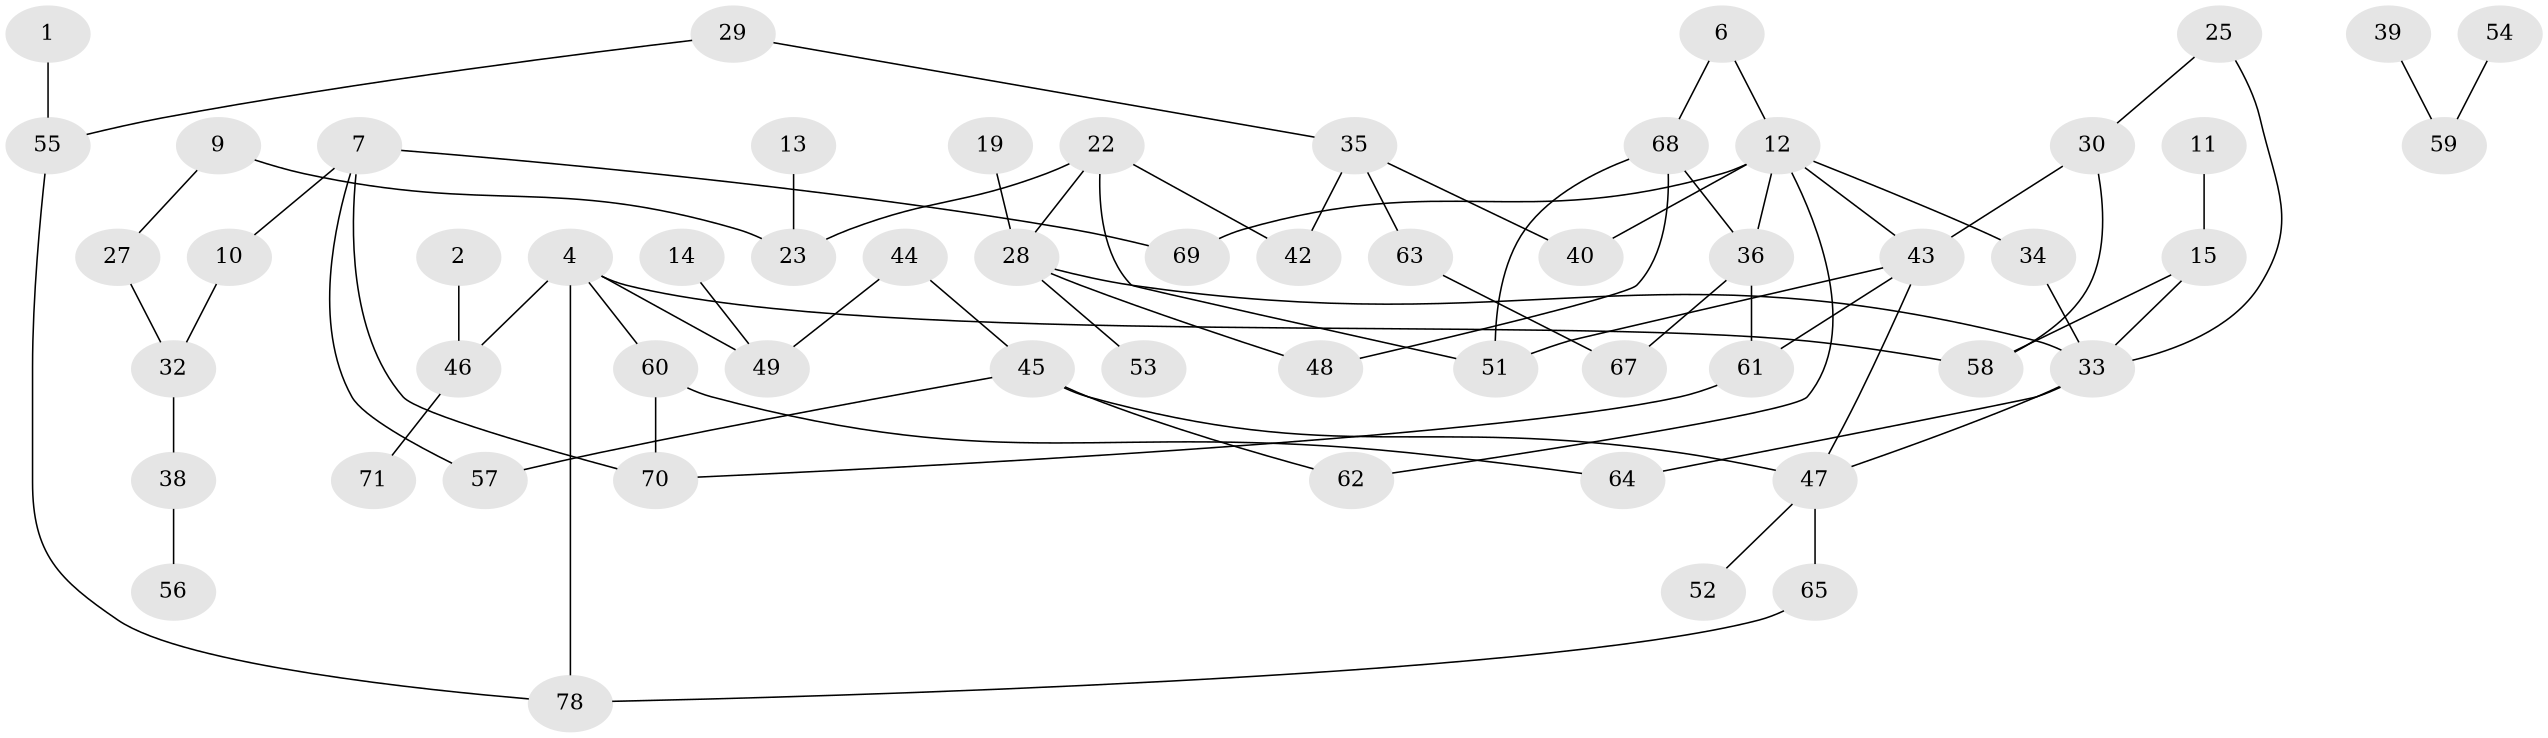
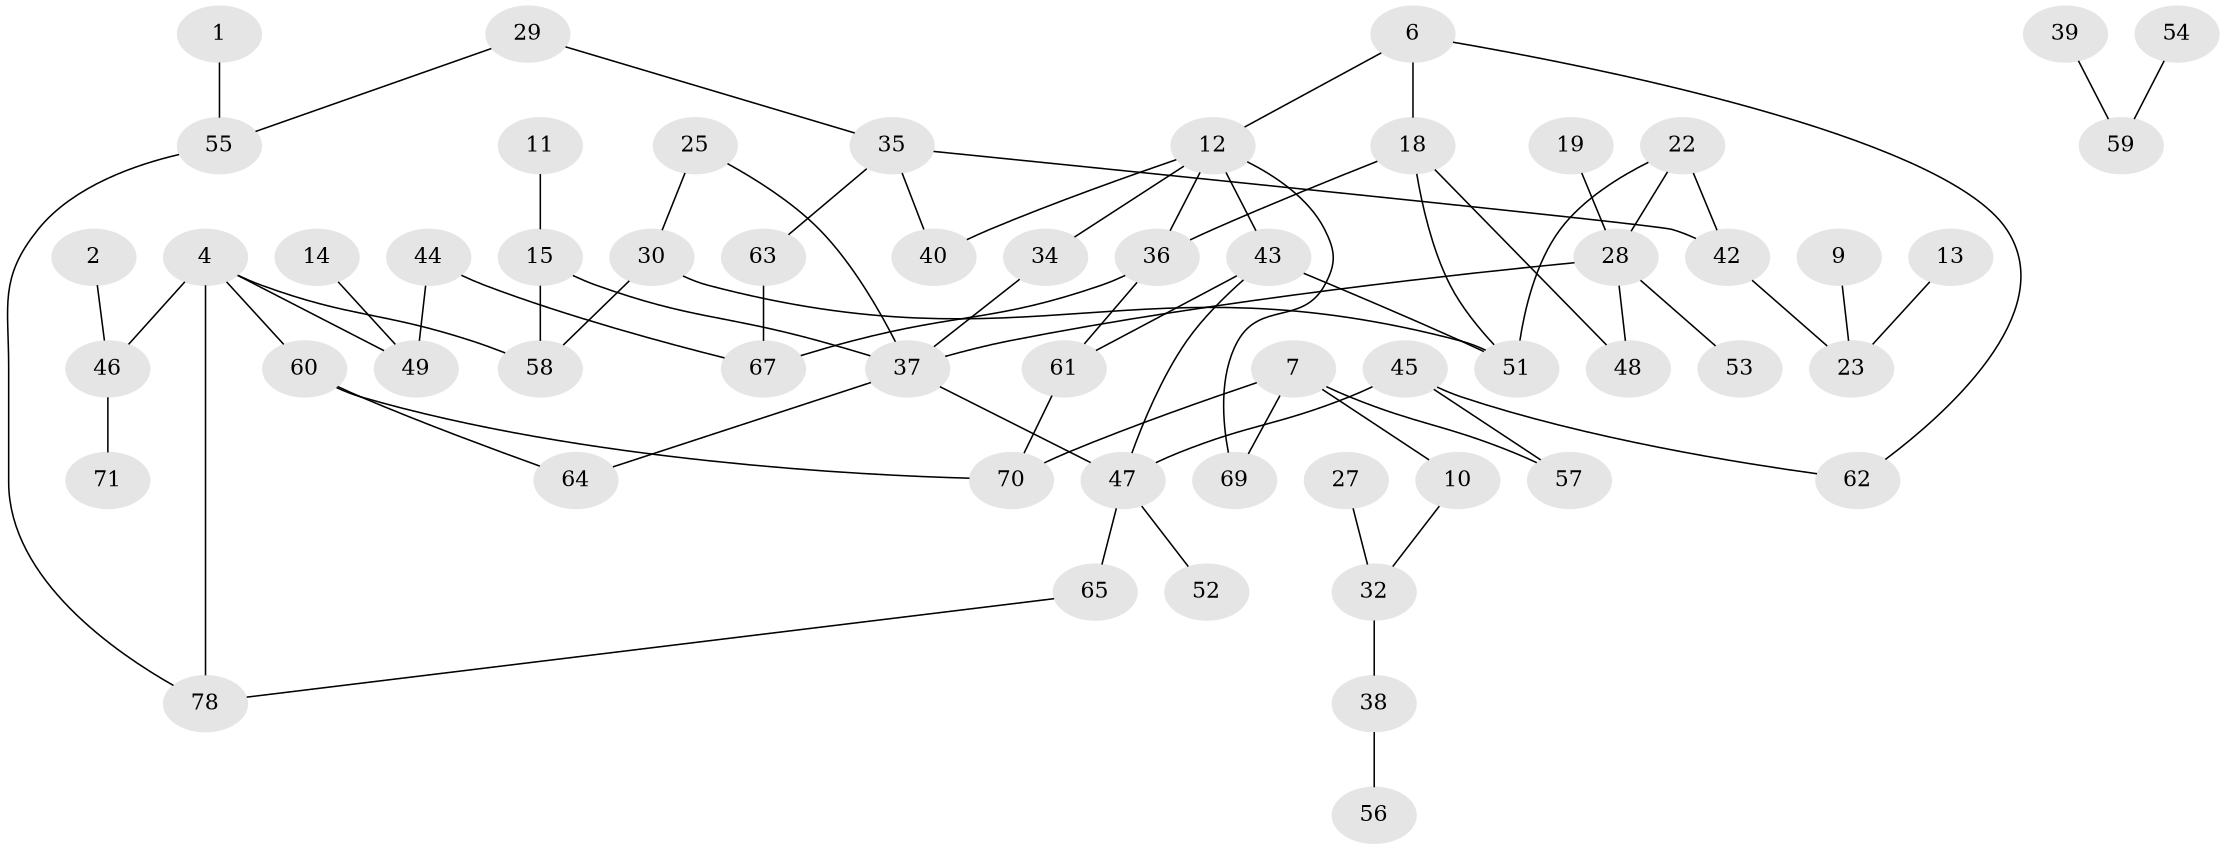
(1666, 146) -> (1413, 146)
(954, 200) -> (1790, 313)
(168, 202) -> none
(2007, 202) -> (1084, 313)
(965, 310) -> (578, 317)
(2092, 369) -> (908, 369)
(1718, 420) -> (1877, 150)
